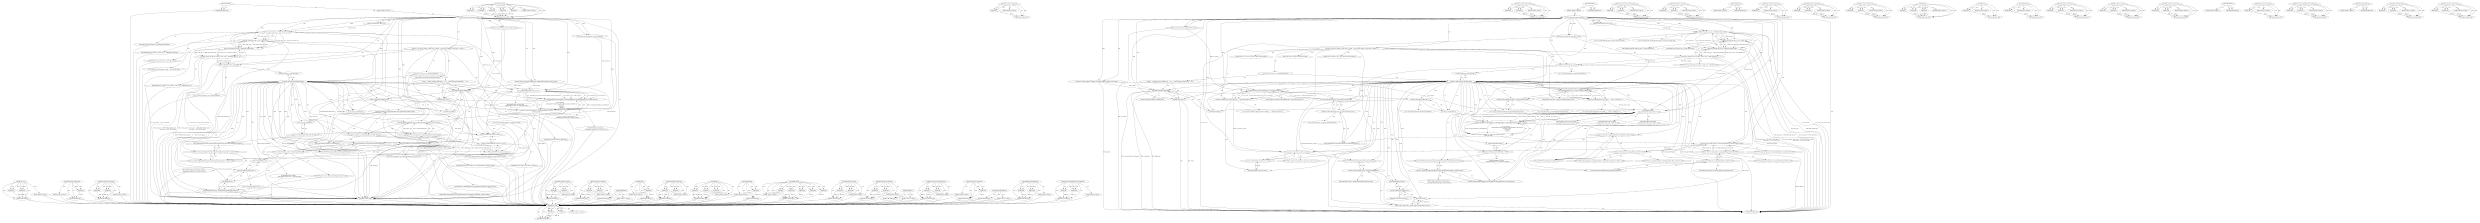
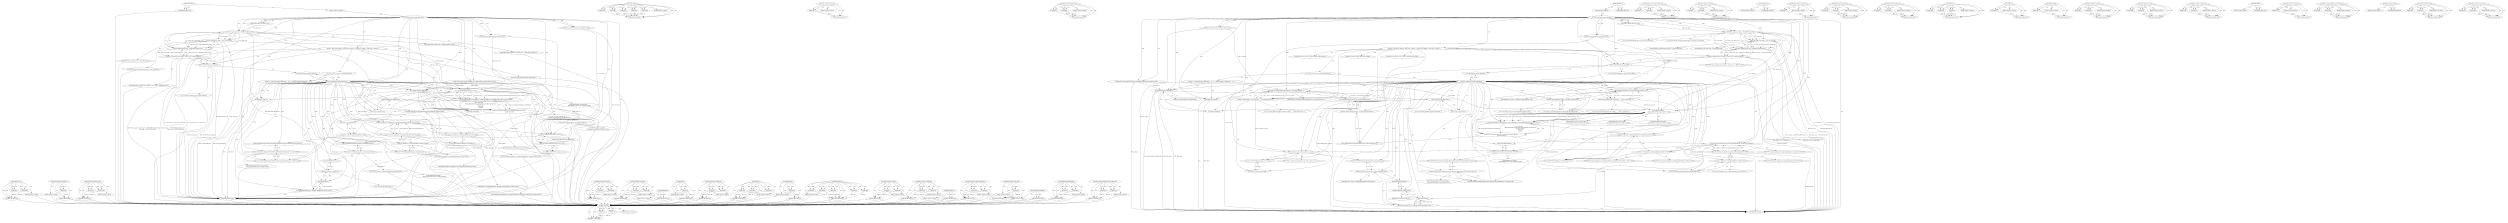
(1322, 122) -> none
(524, 166) -> none
